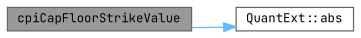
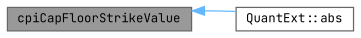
(208, 27) -> (220, 11)
